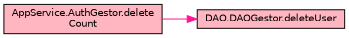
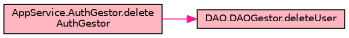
(83, 19) -> (83, 19)
